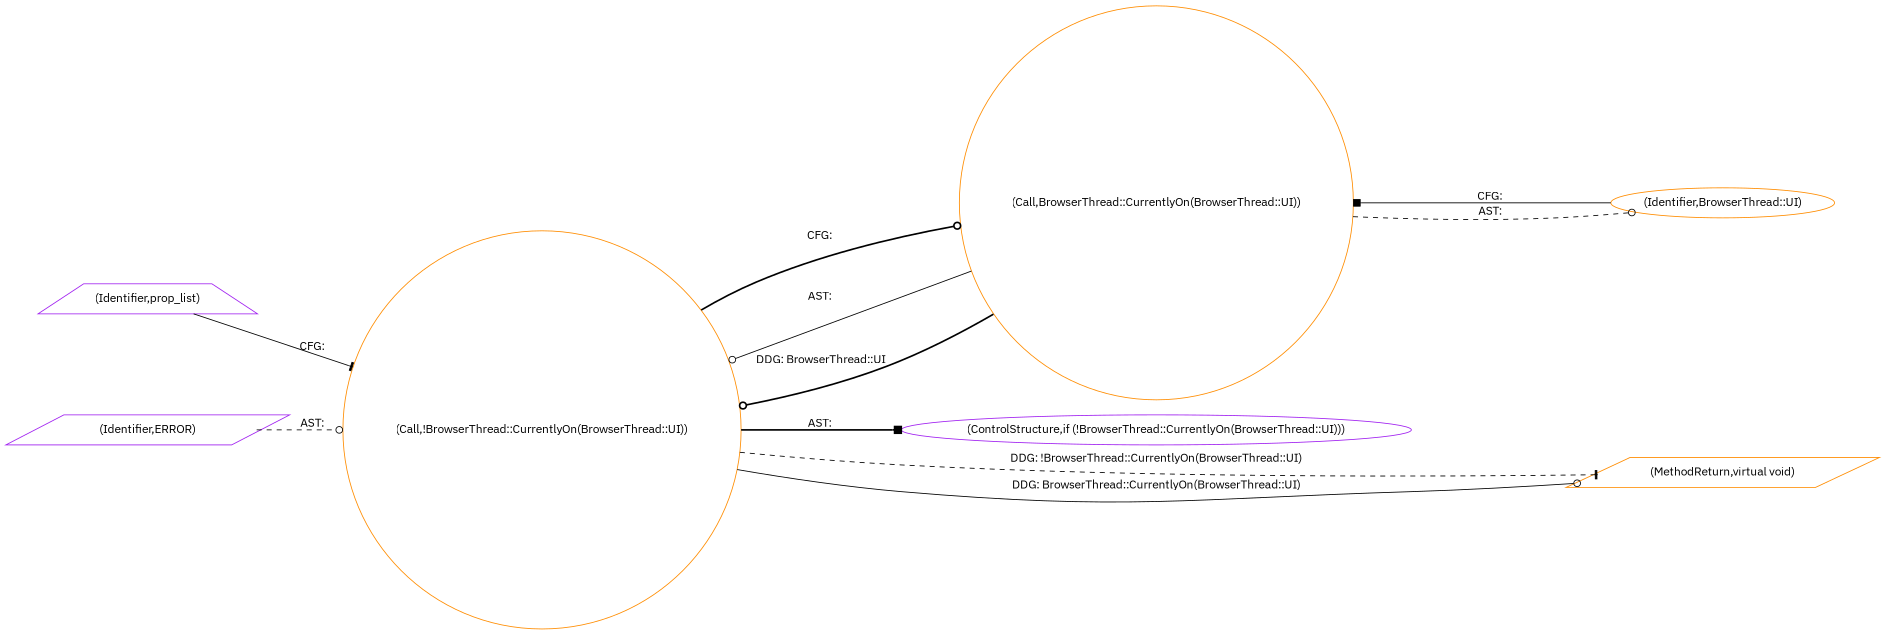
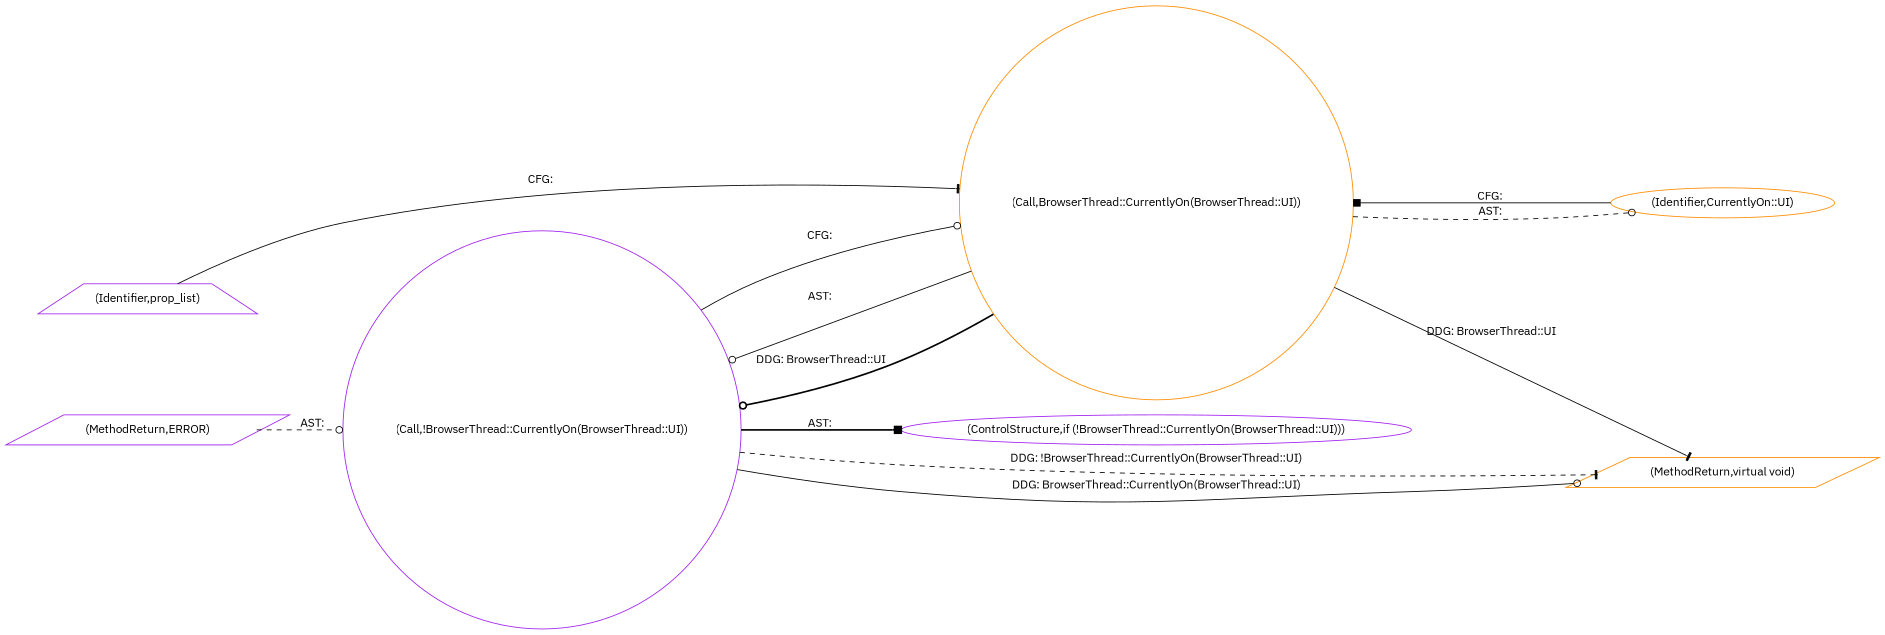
(1723, 203) -> (1723, 203)
(824, 258) -> (824, 258)
(271, 340) -> (560, 194)
none -> (1510, 371)
(148, 430) -> (148, 430)
(542, 430) -> (542, 430)
